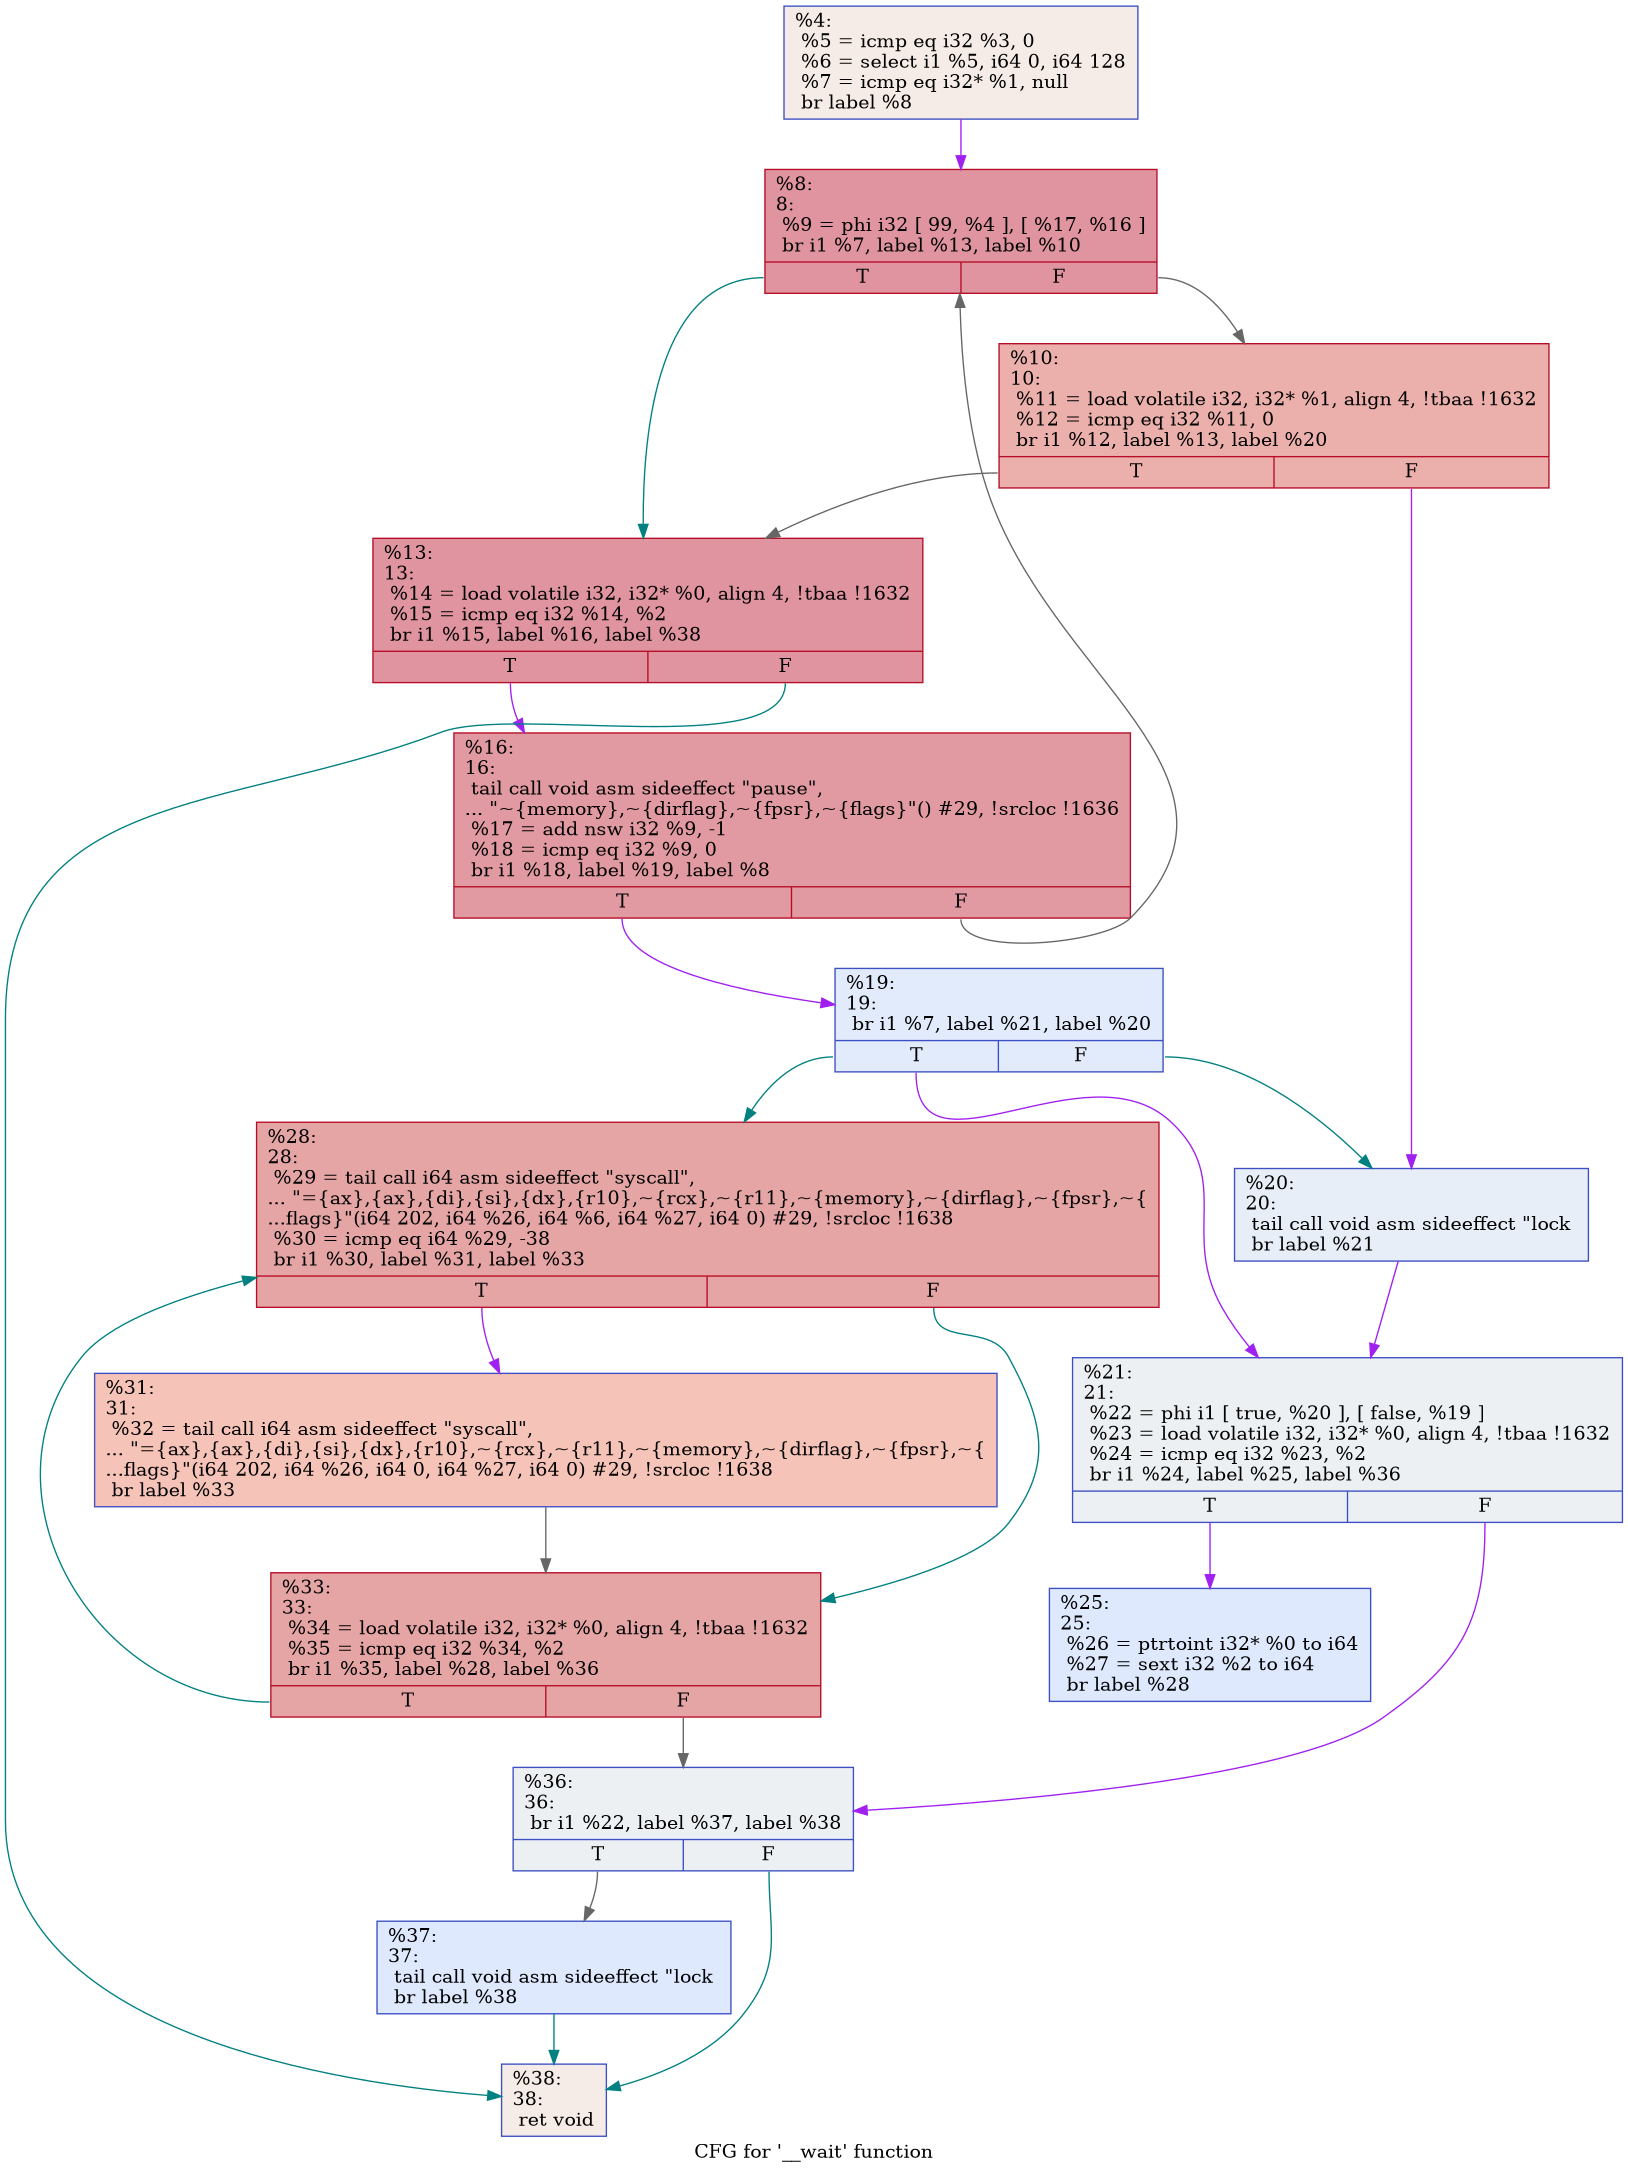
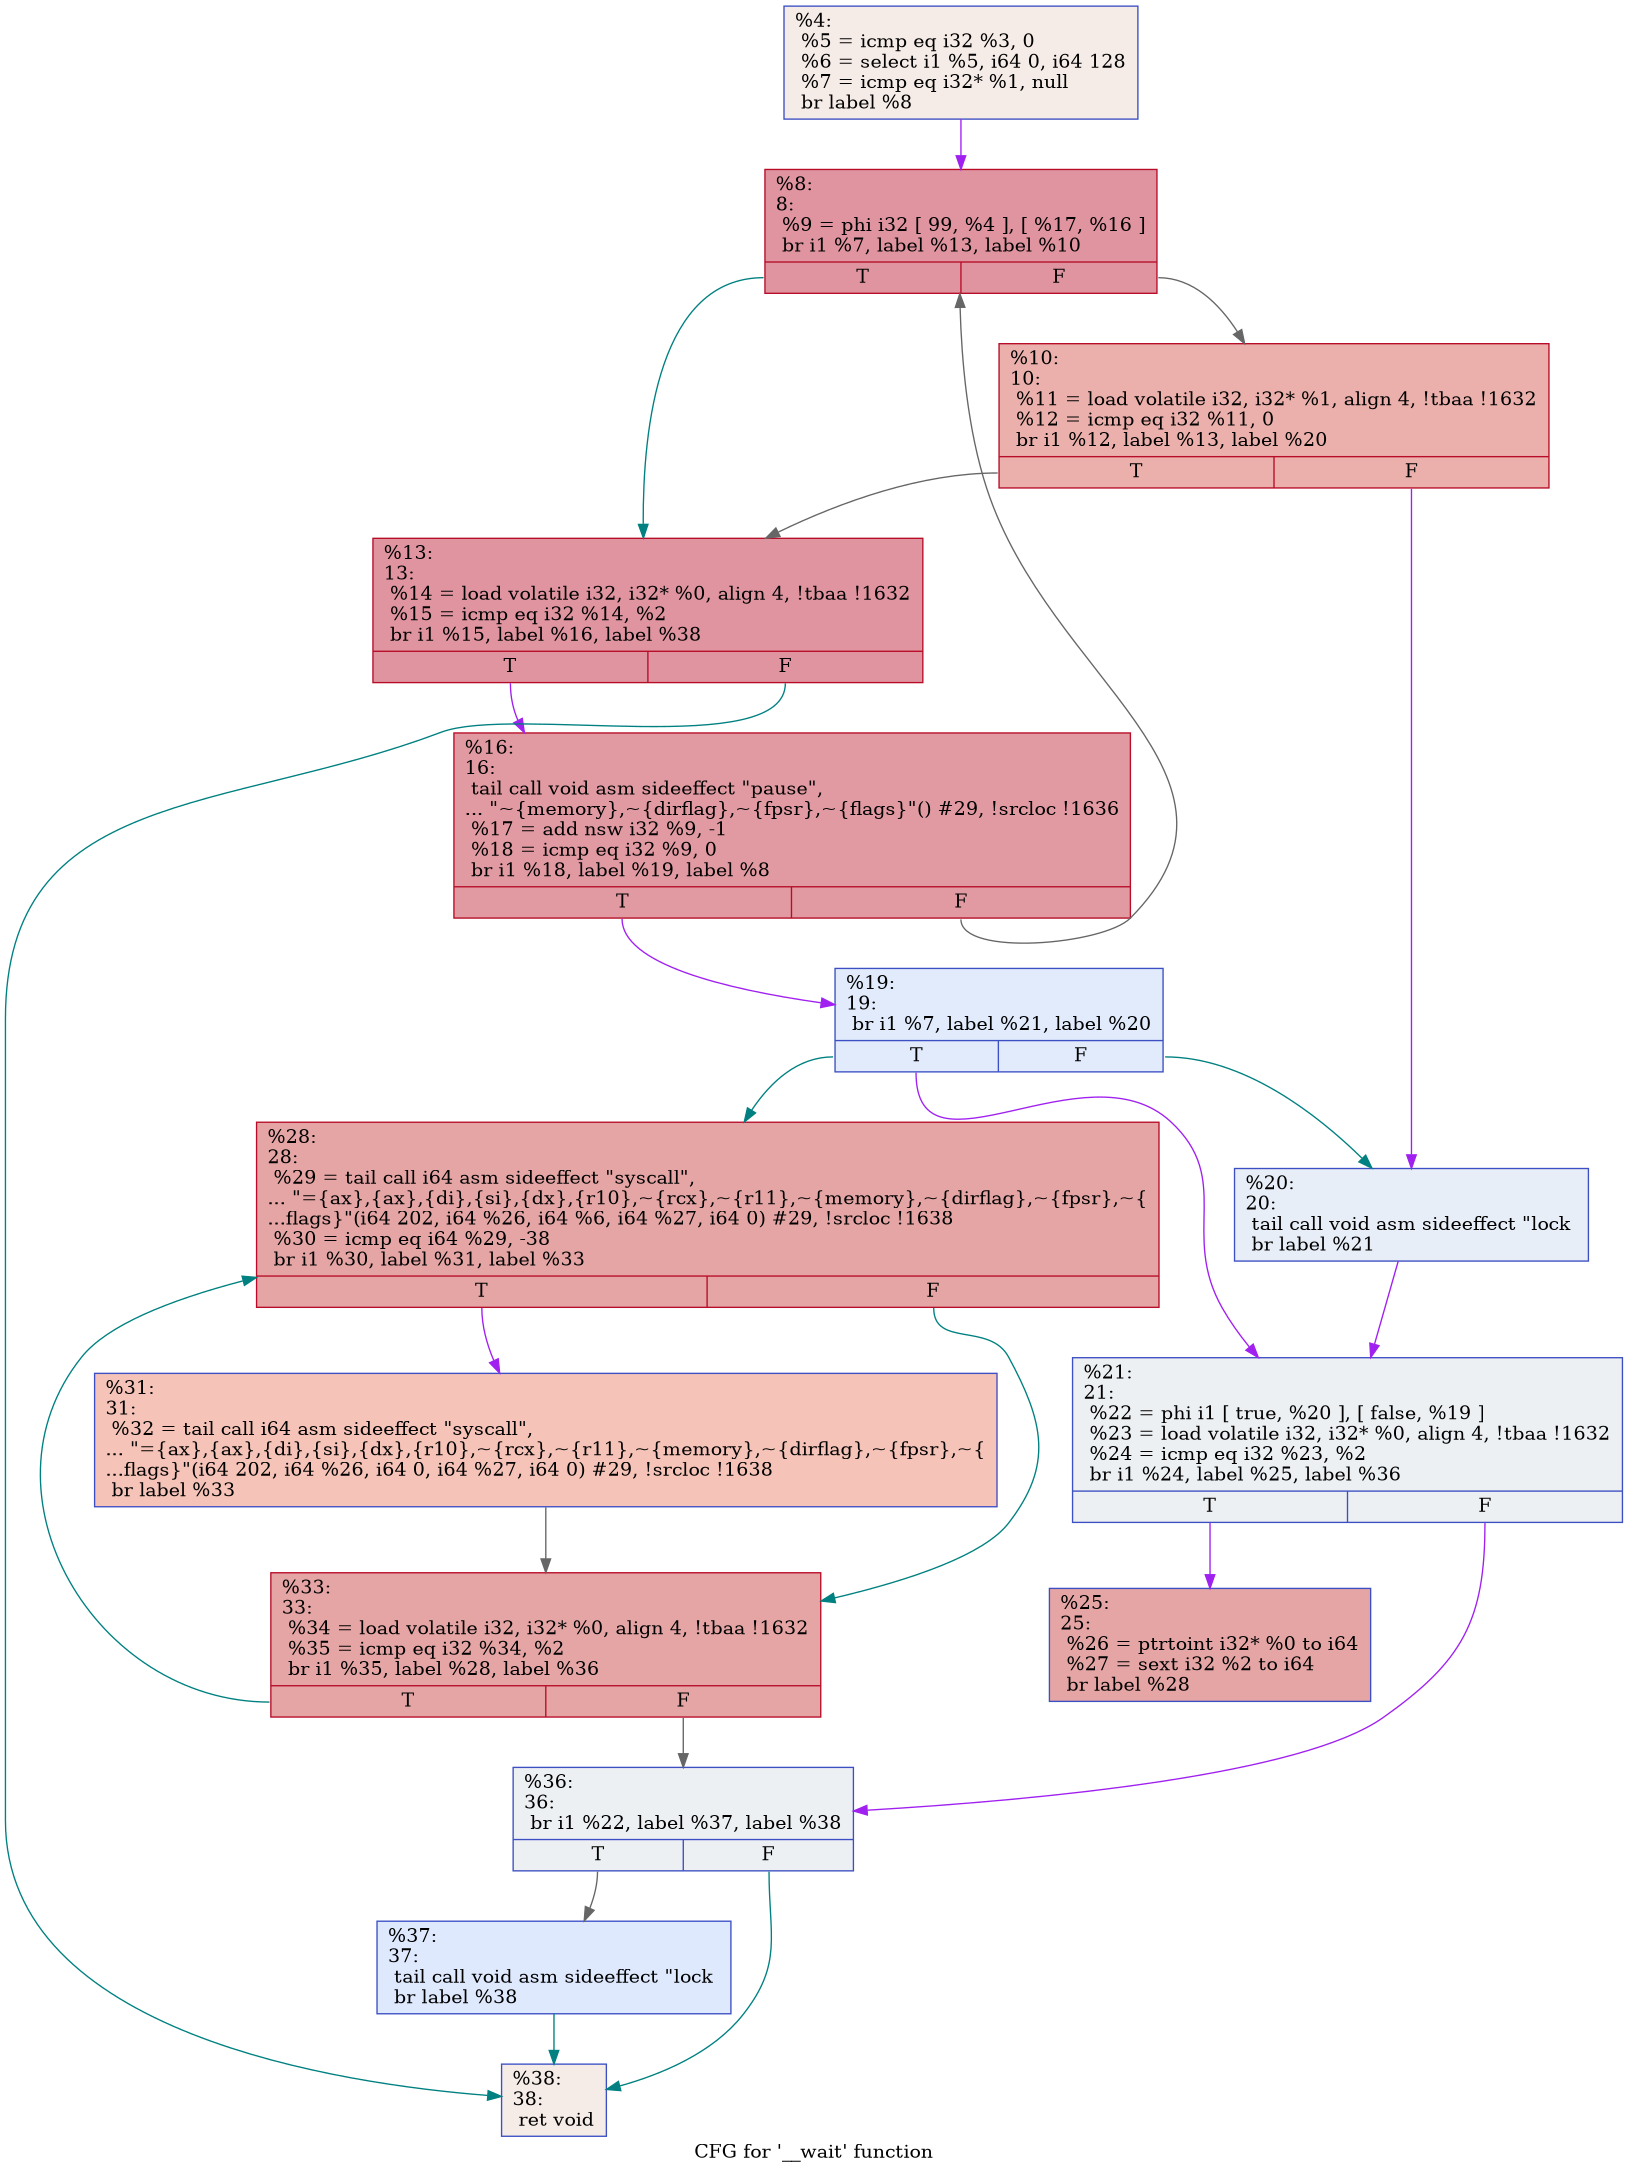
(1210, 1645) -> (1210, 1645)
